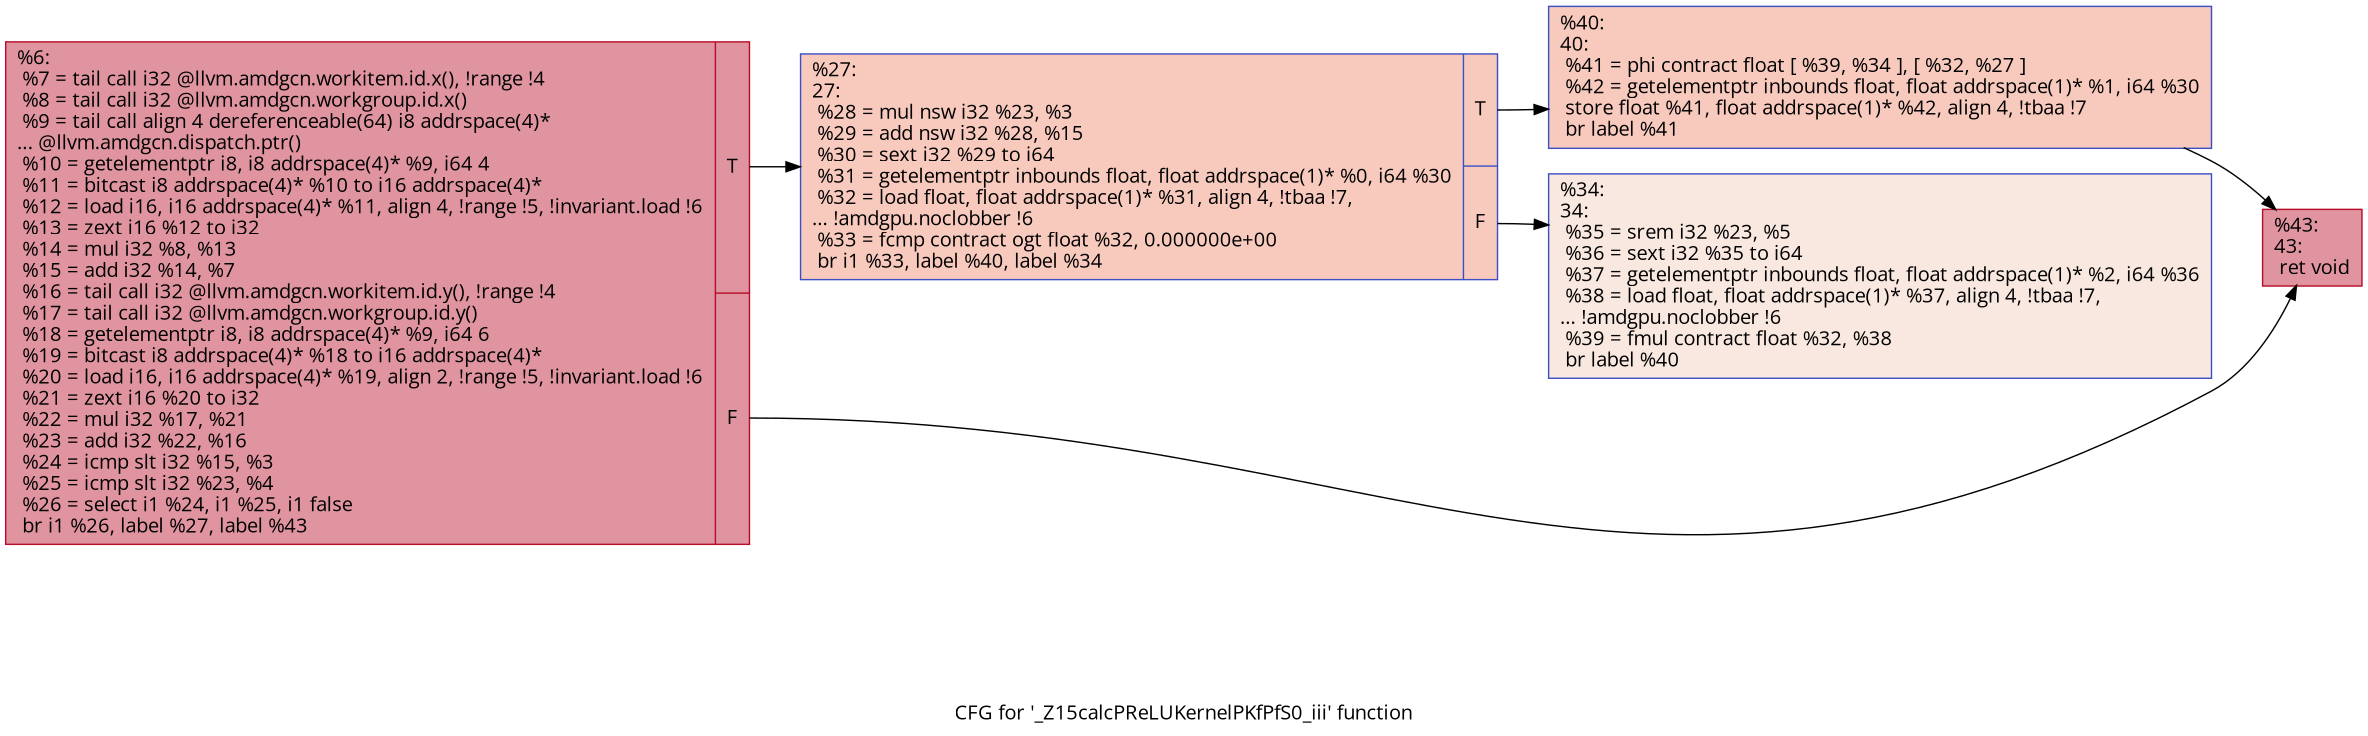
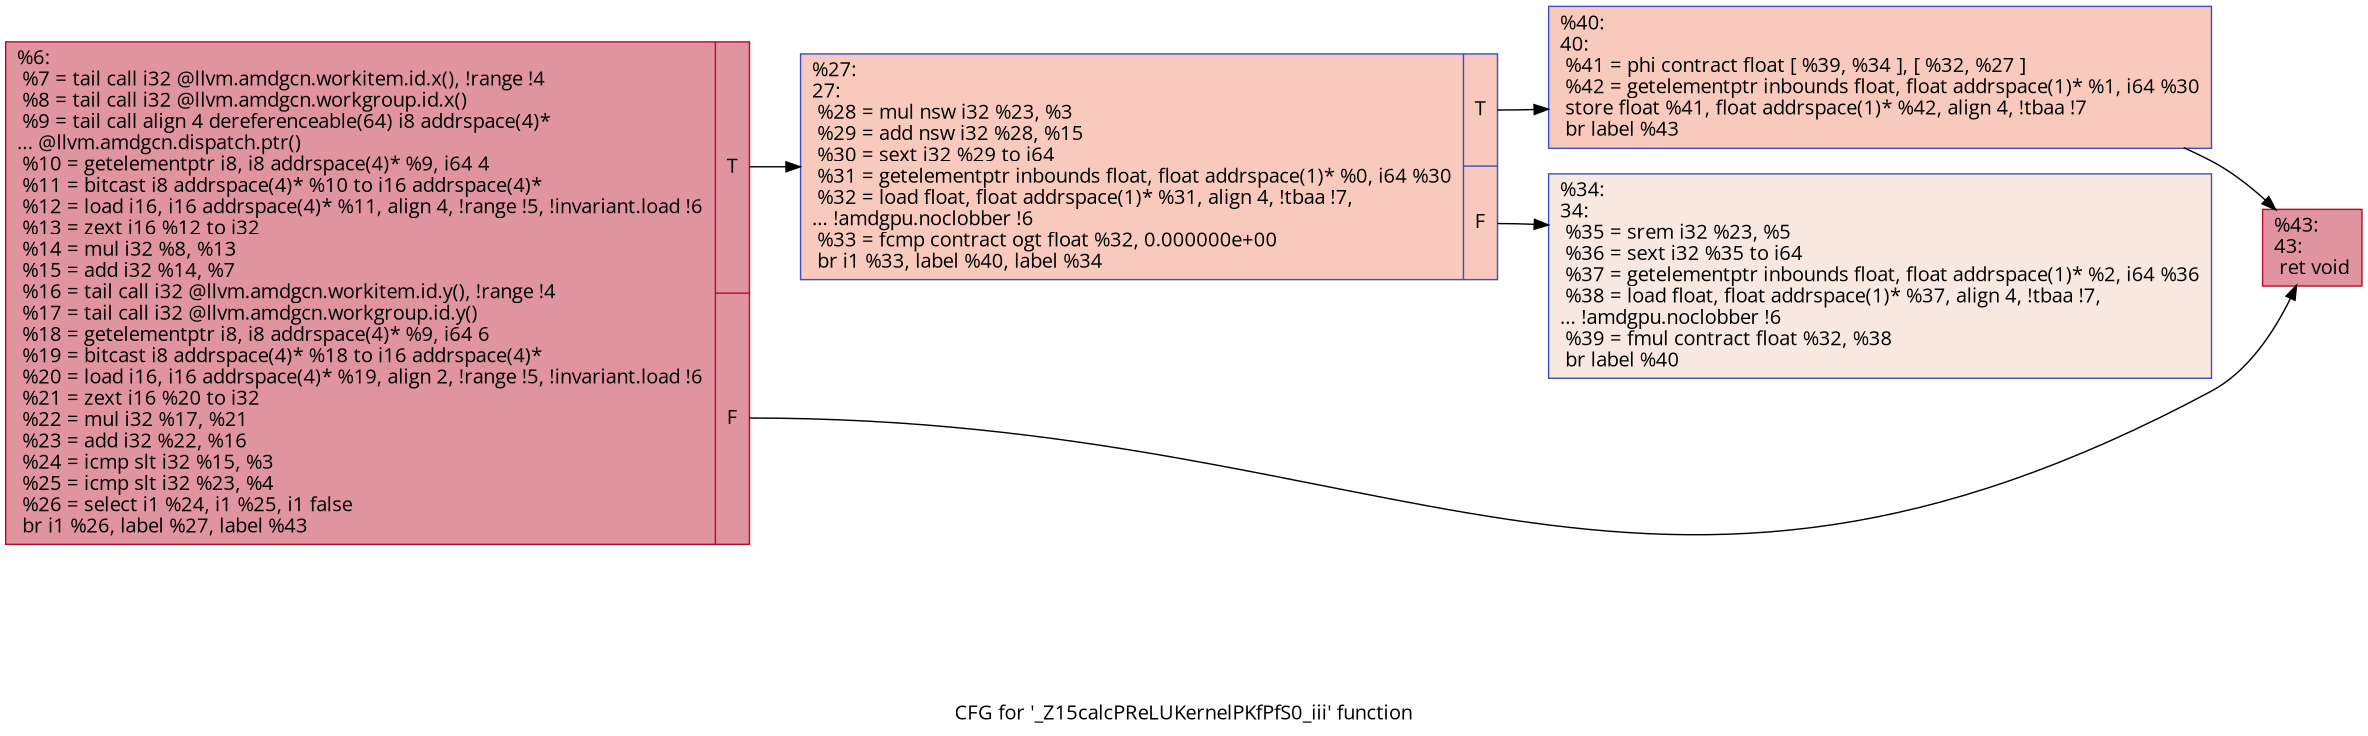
(1620, 130) -> (1620, 130)
